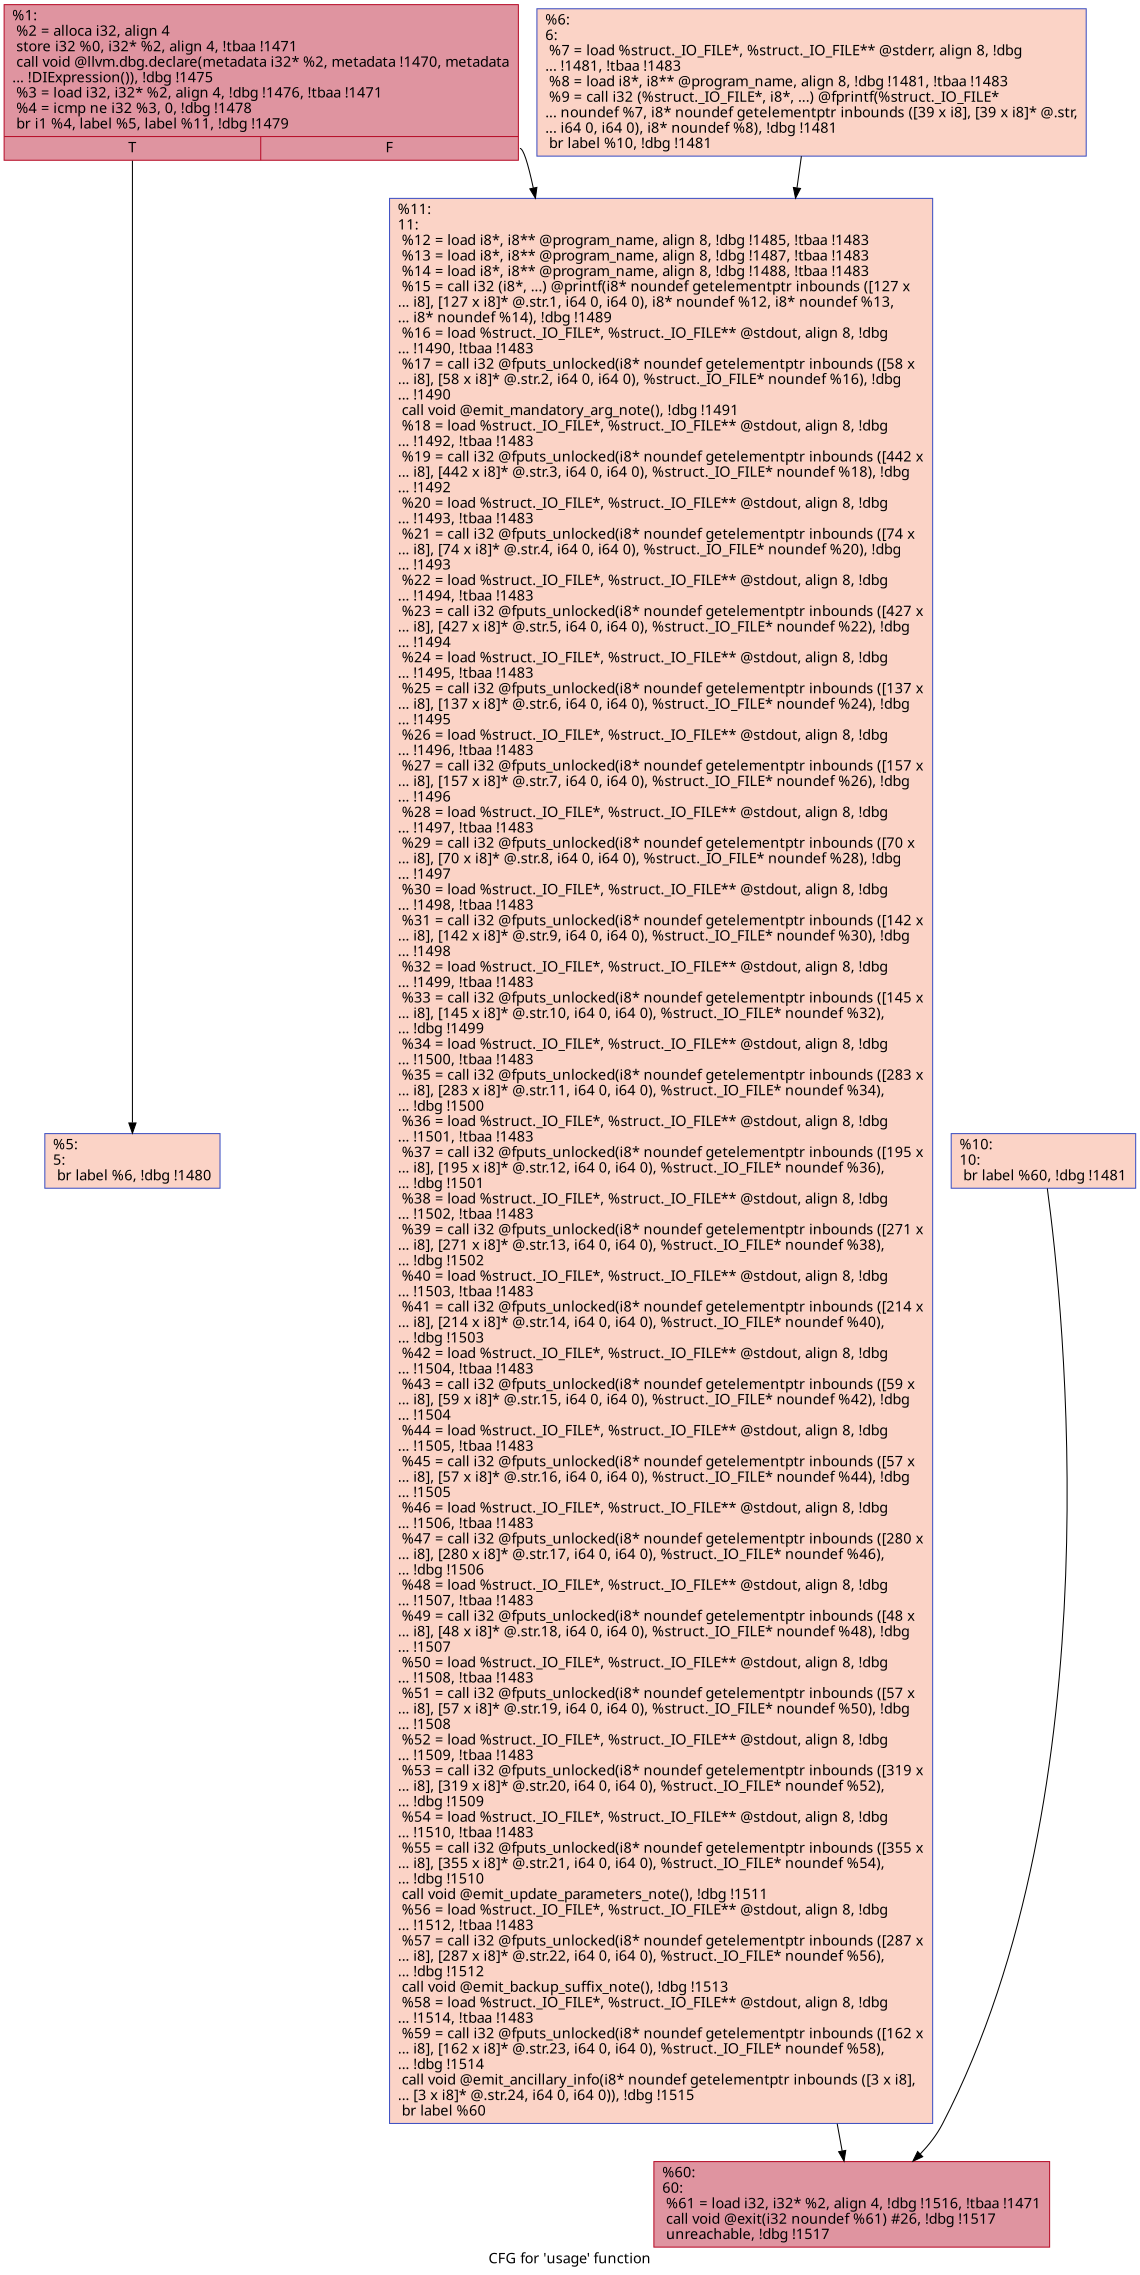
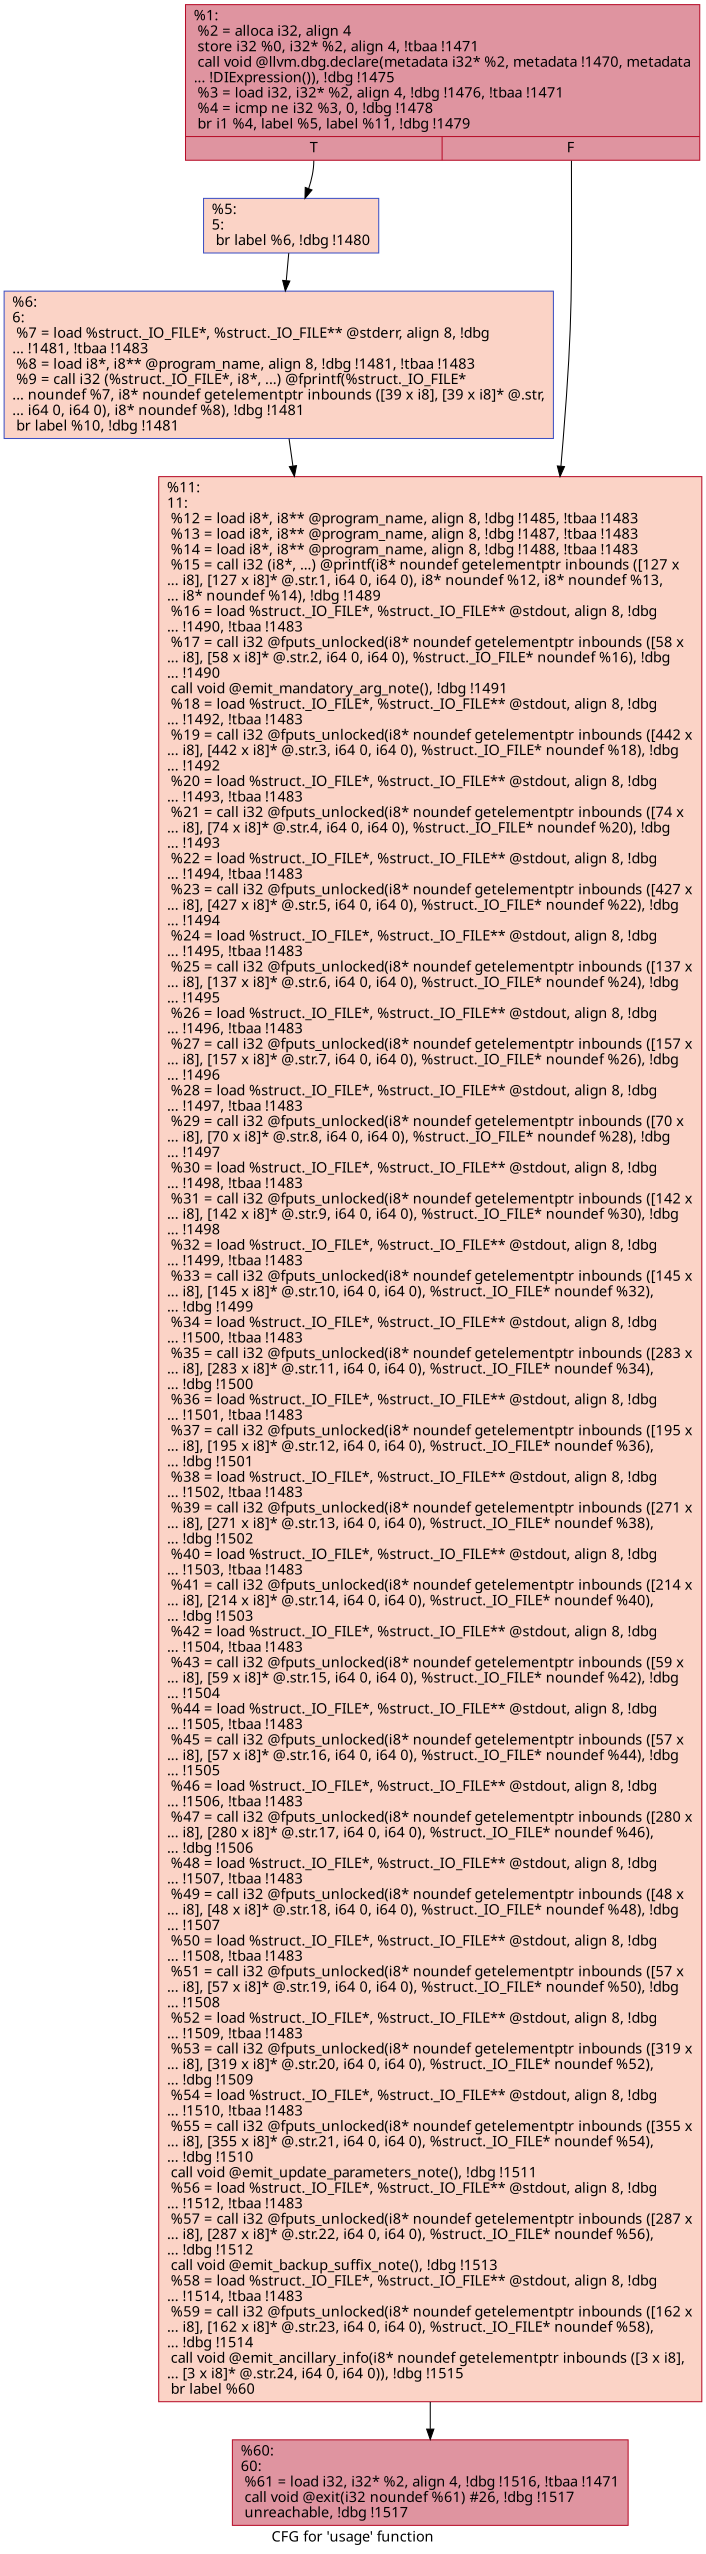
none -> (288, 267)
(661, 1161) -> (430, 1439)
(1043, 1161) -> none
